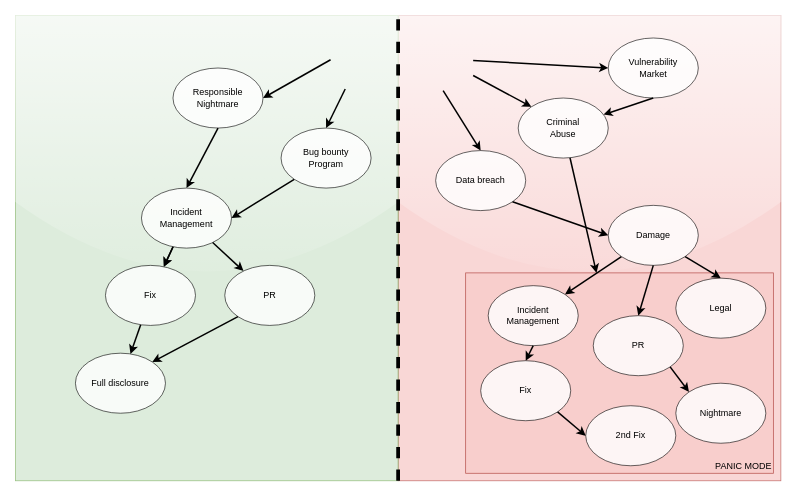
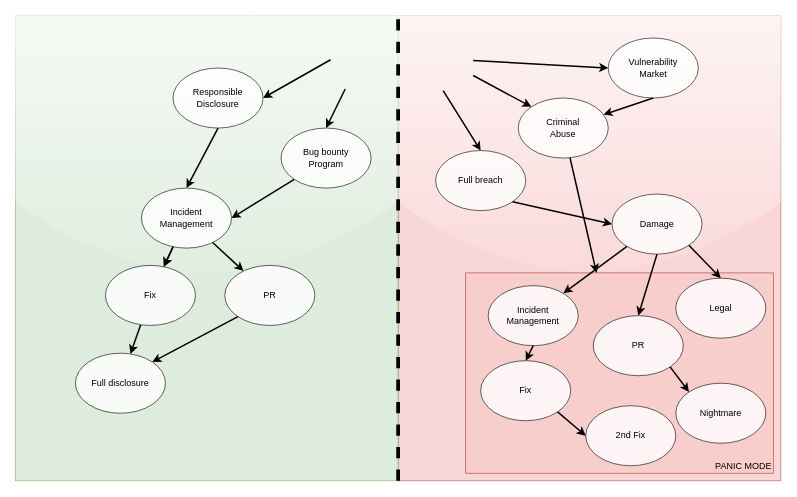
(218, 98) -> (218, 98)
(480, 180) -> (480, 180)
(653, 235) -> (657, 224)
